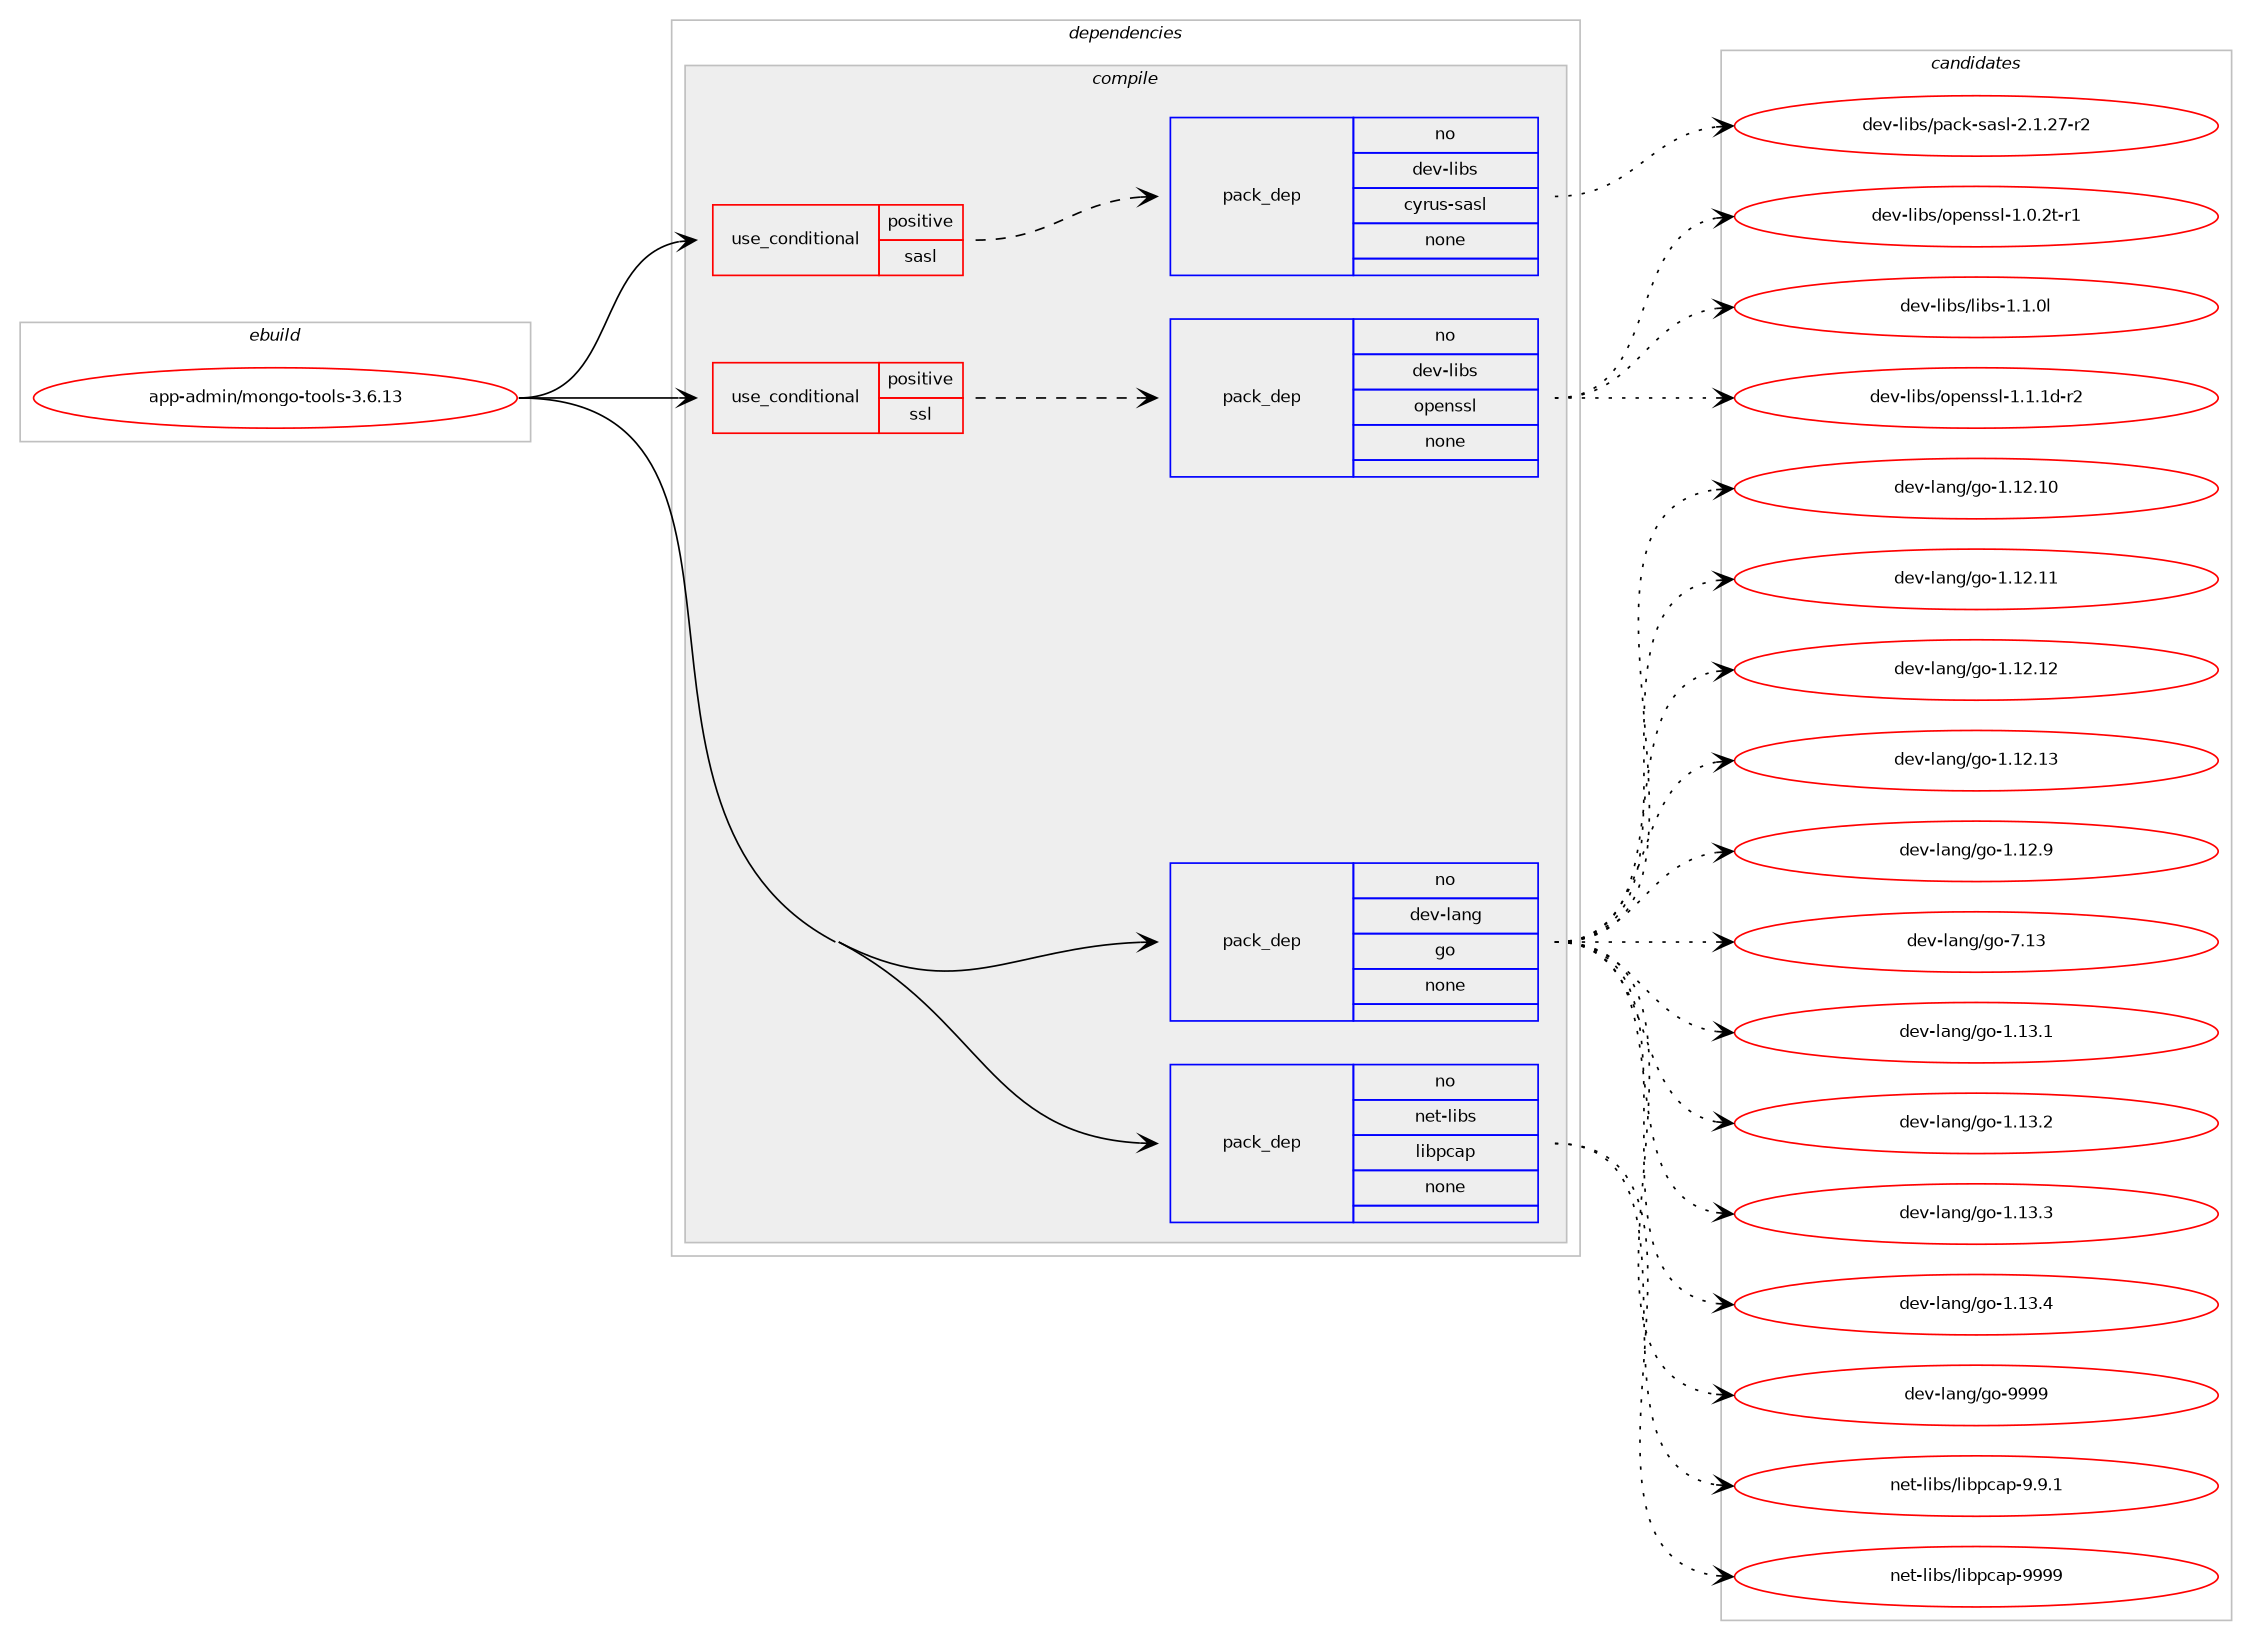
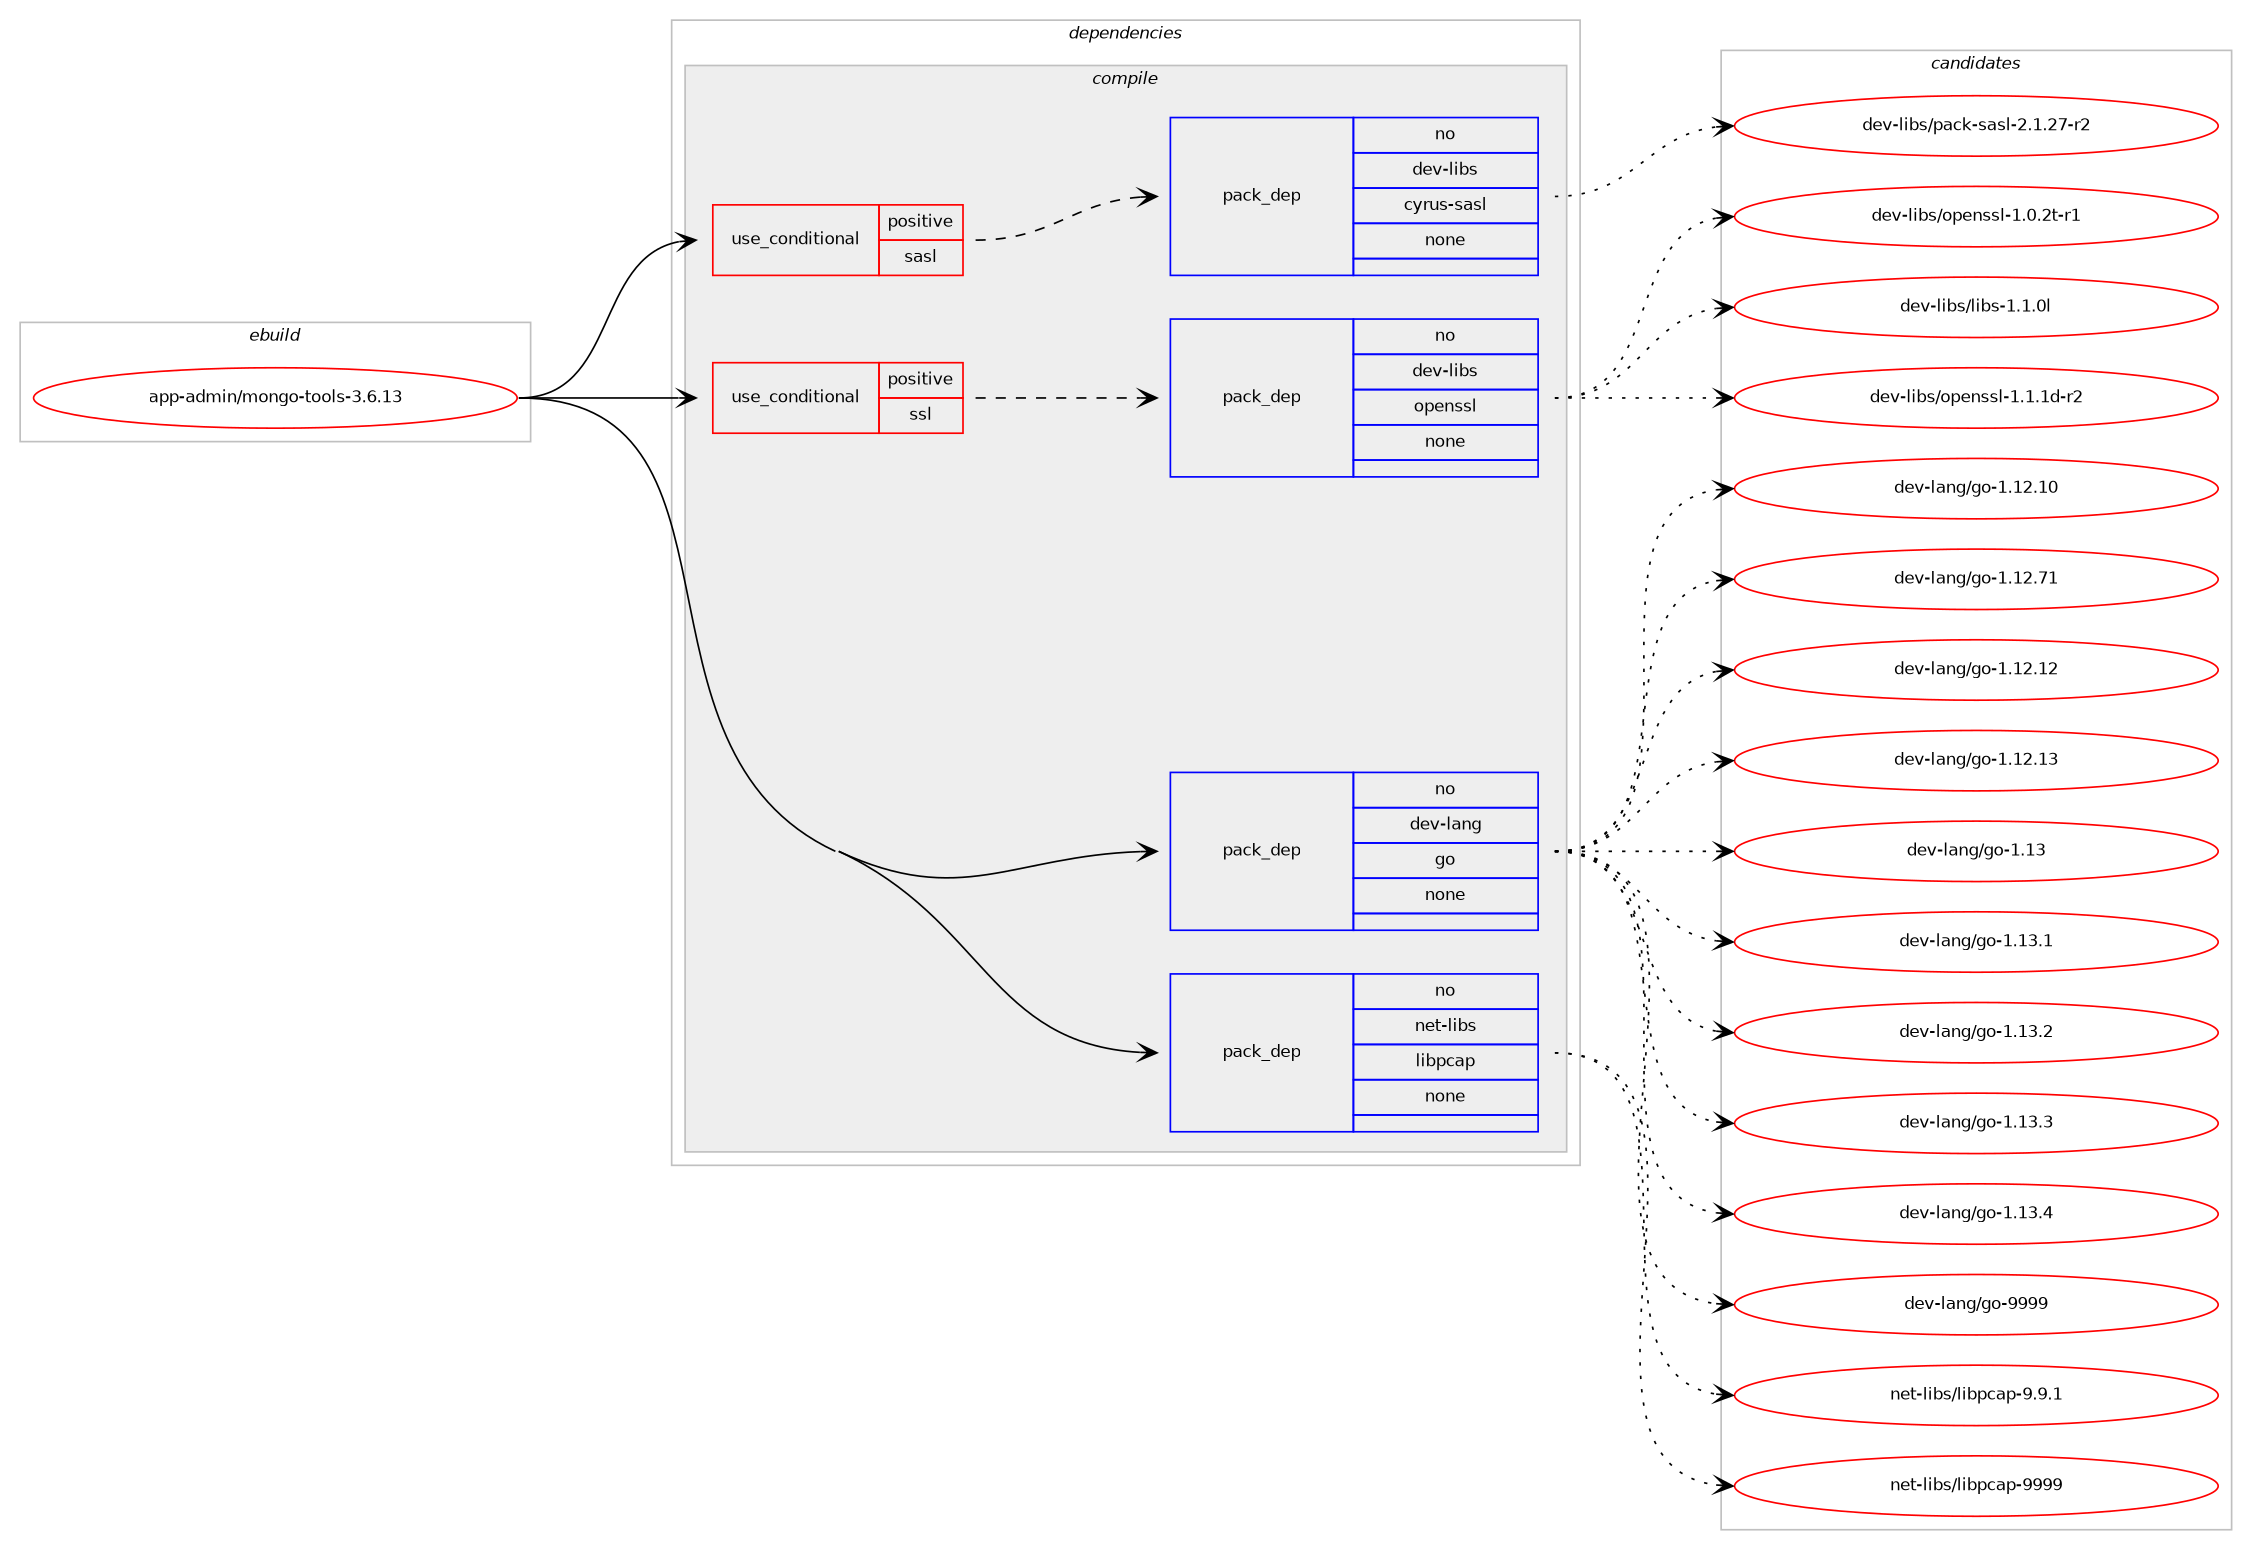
(1976, 579) -> (1976, 579)
(1976, 851) -> none
(1976, 942) -> (1976, 851)
